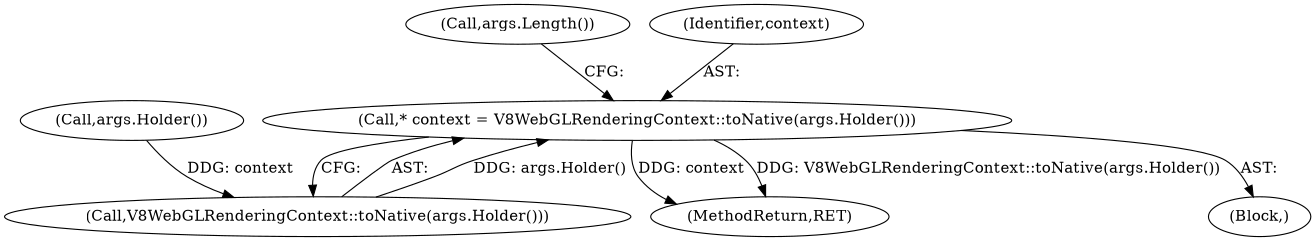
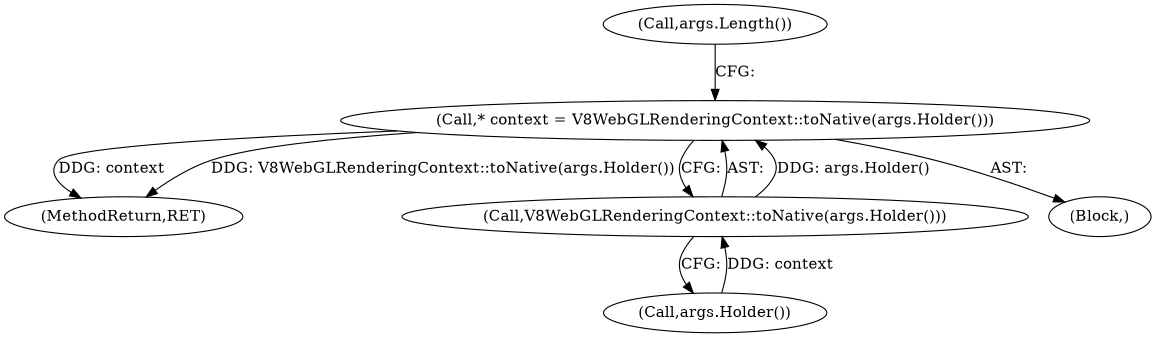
(757, 24) -> none
none -> (680, 259)
